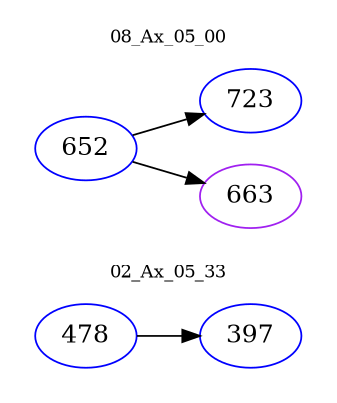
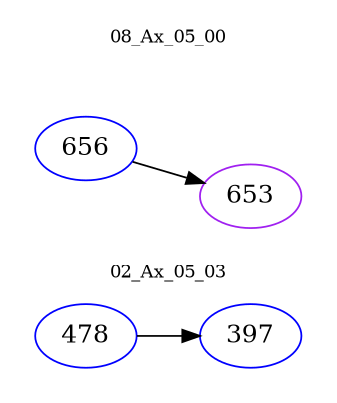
(251, 101) -> none
(86, 149) -> (86, 149)
(251, 196) -> (251, 196)
(168, 273) -> (168, 273)
